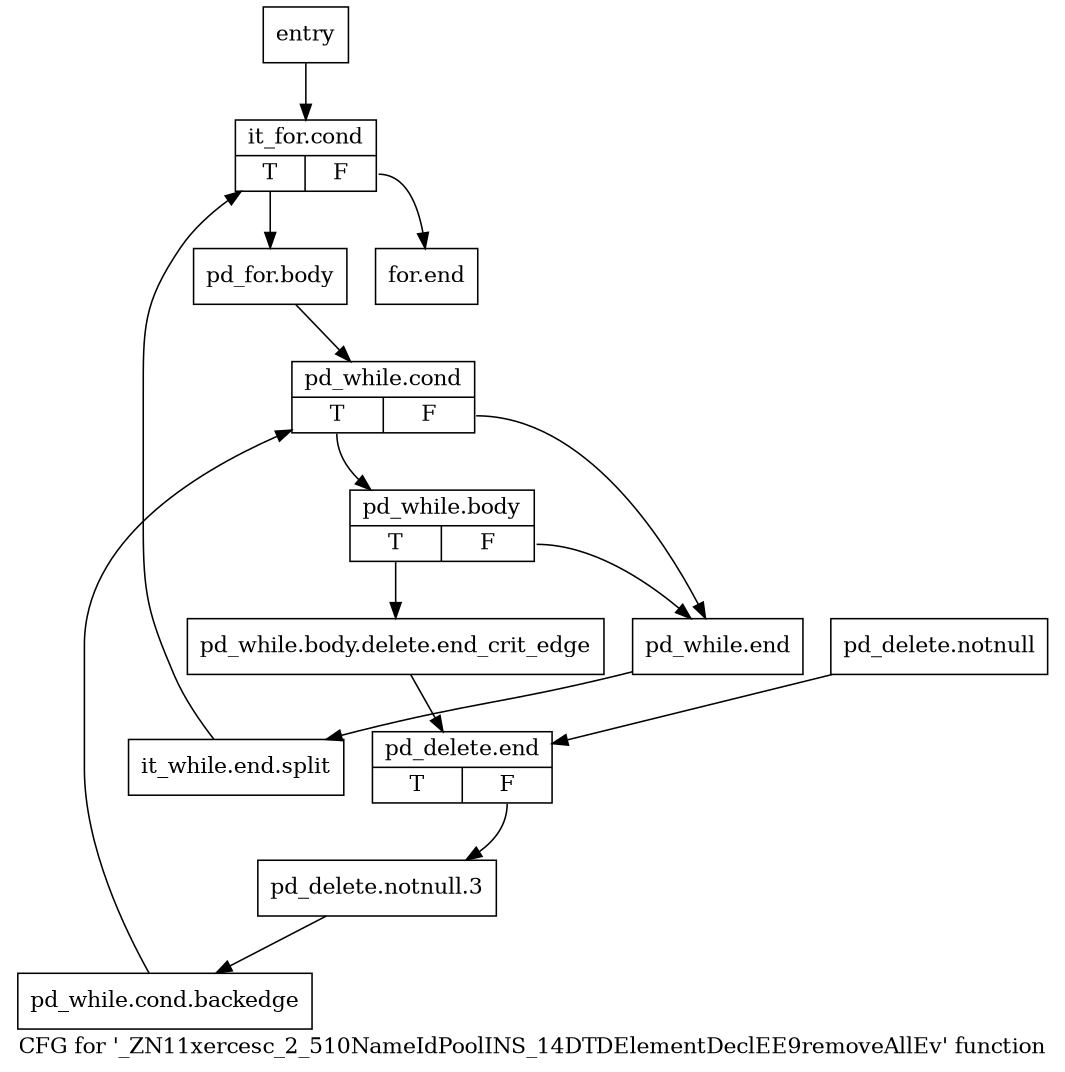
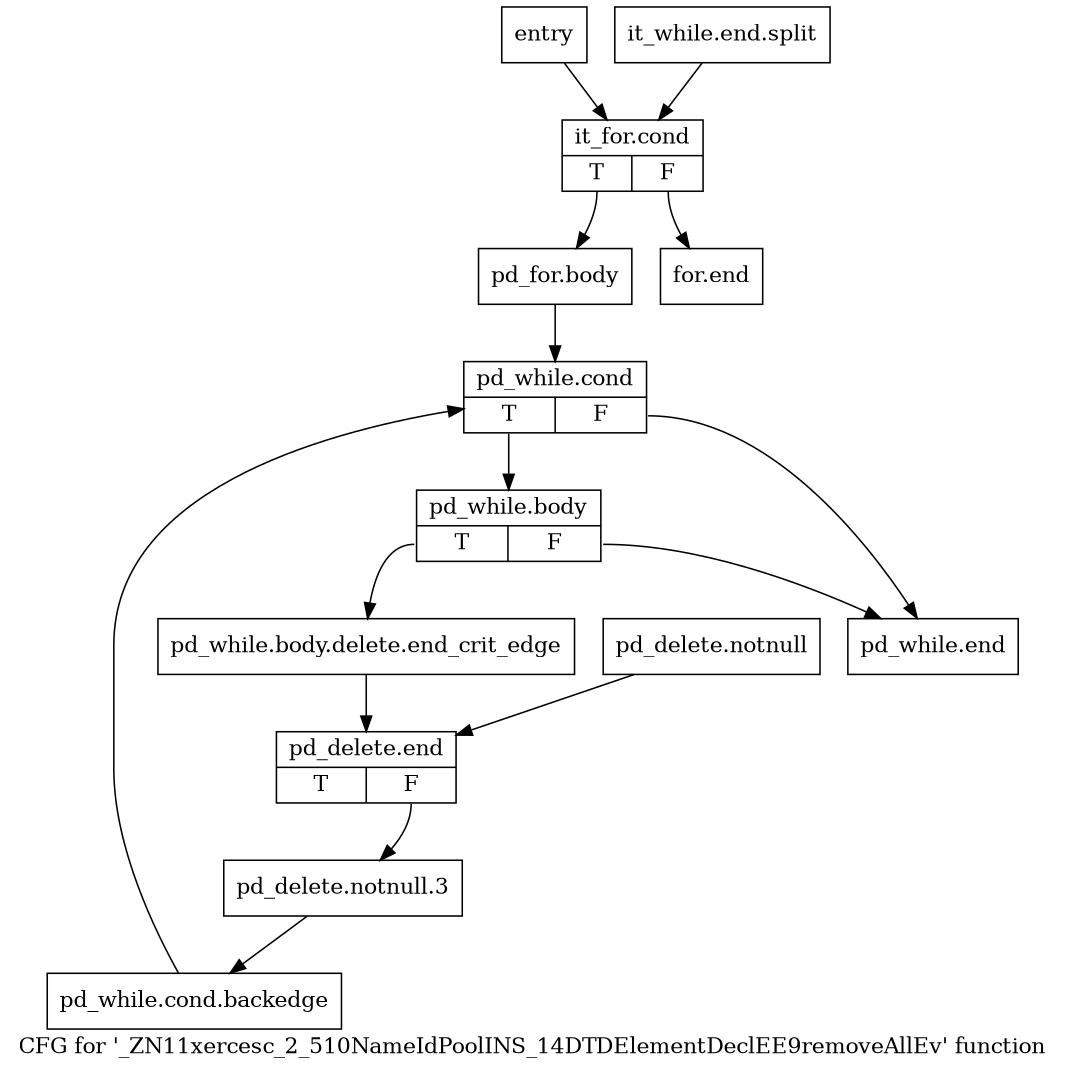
(487, 703) -> none
